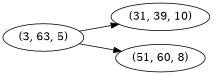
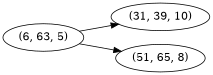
(43, 37) -> (43, 37)
(160, 58) -> (160, 58)
